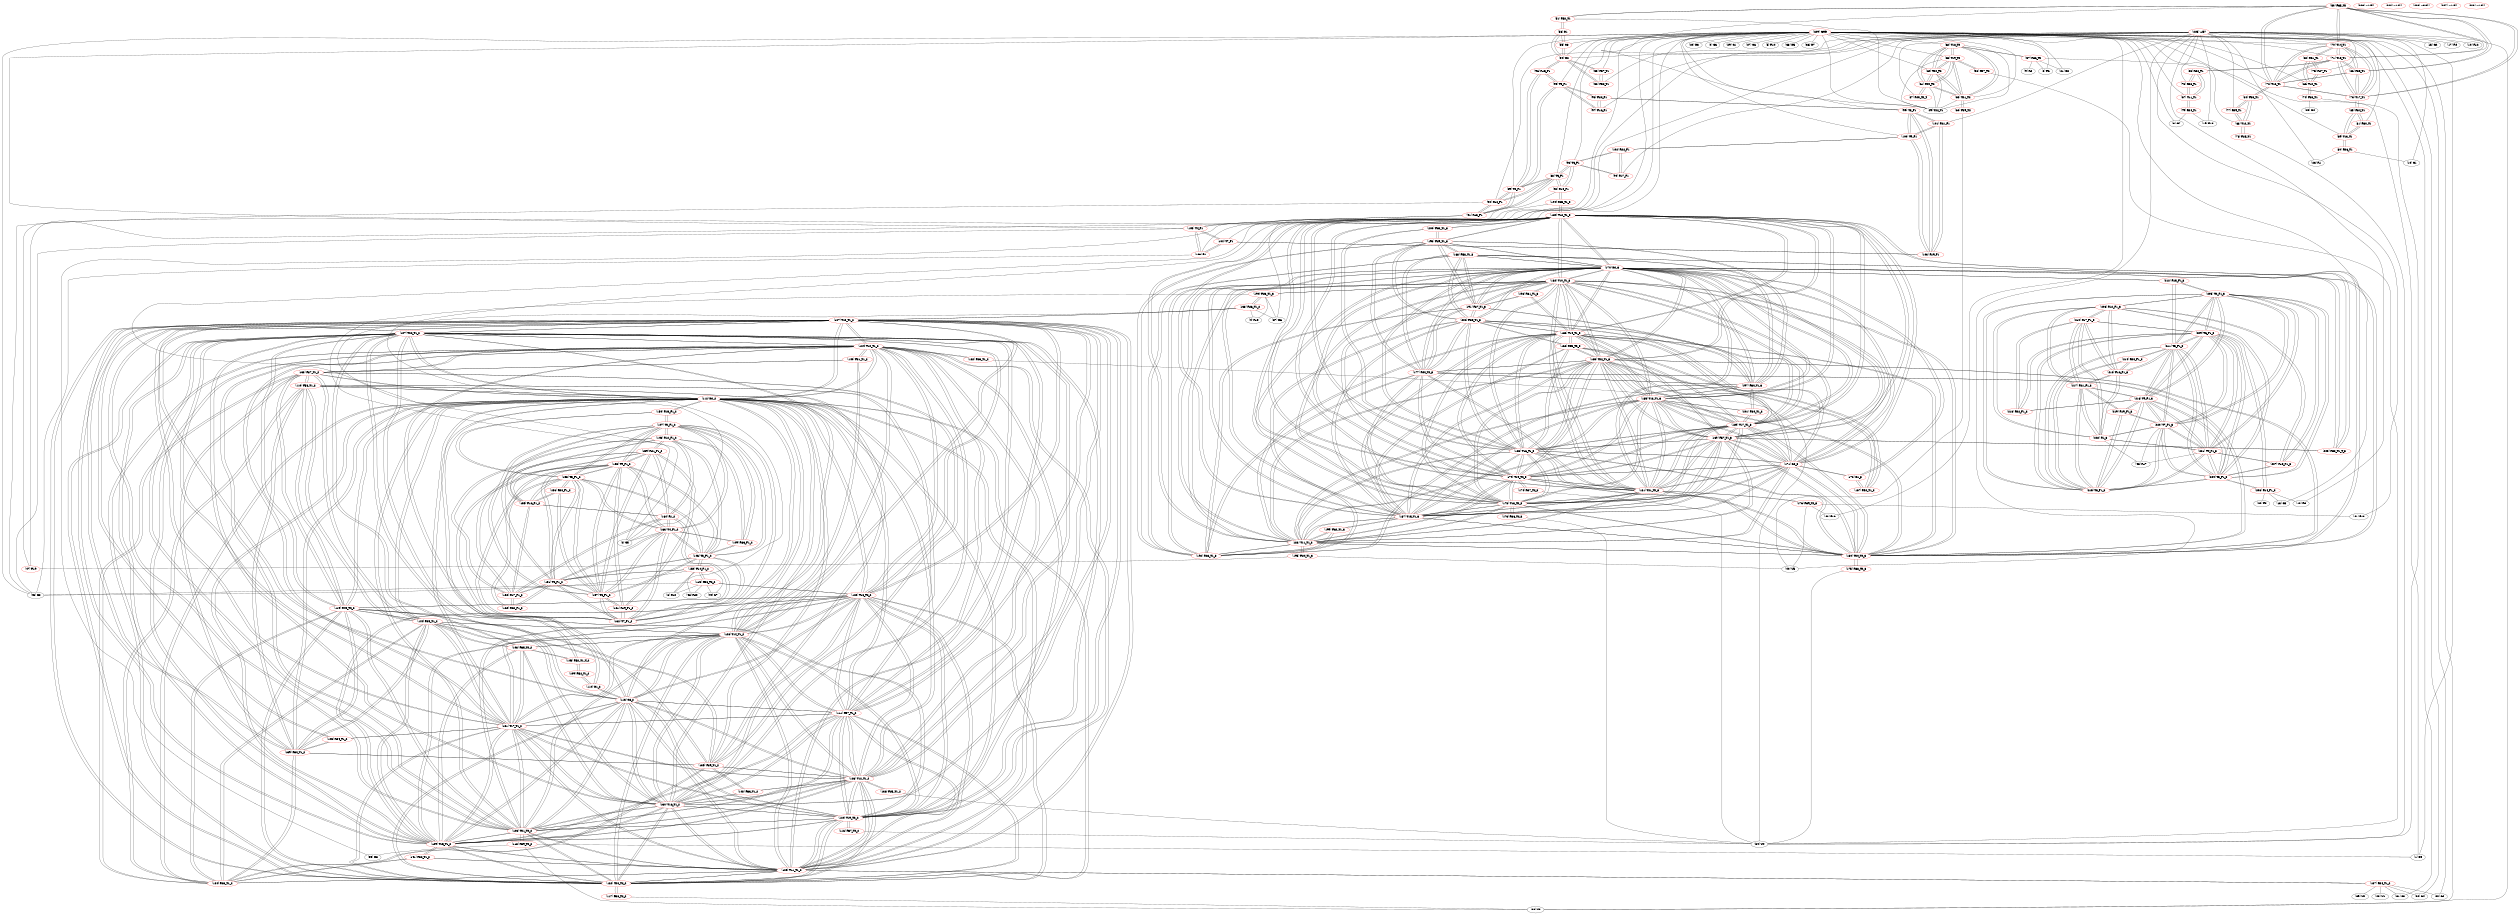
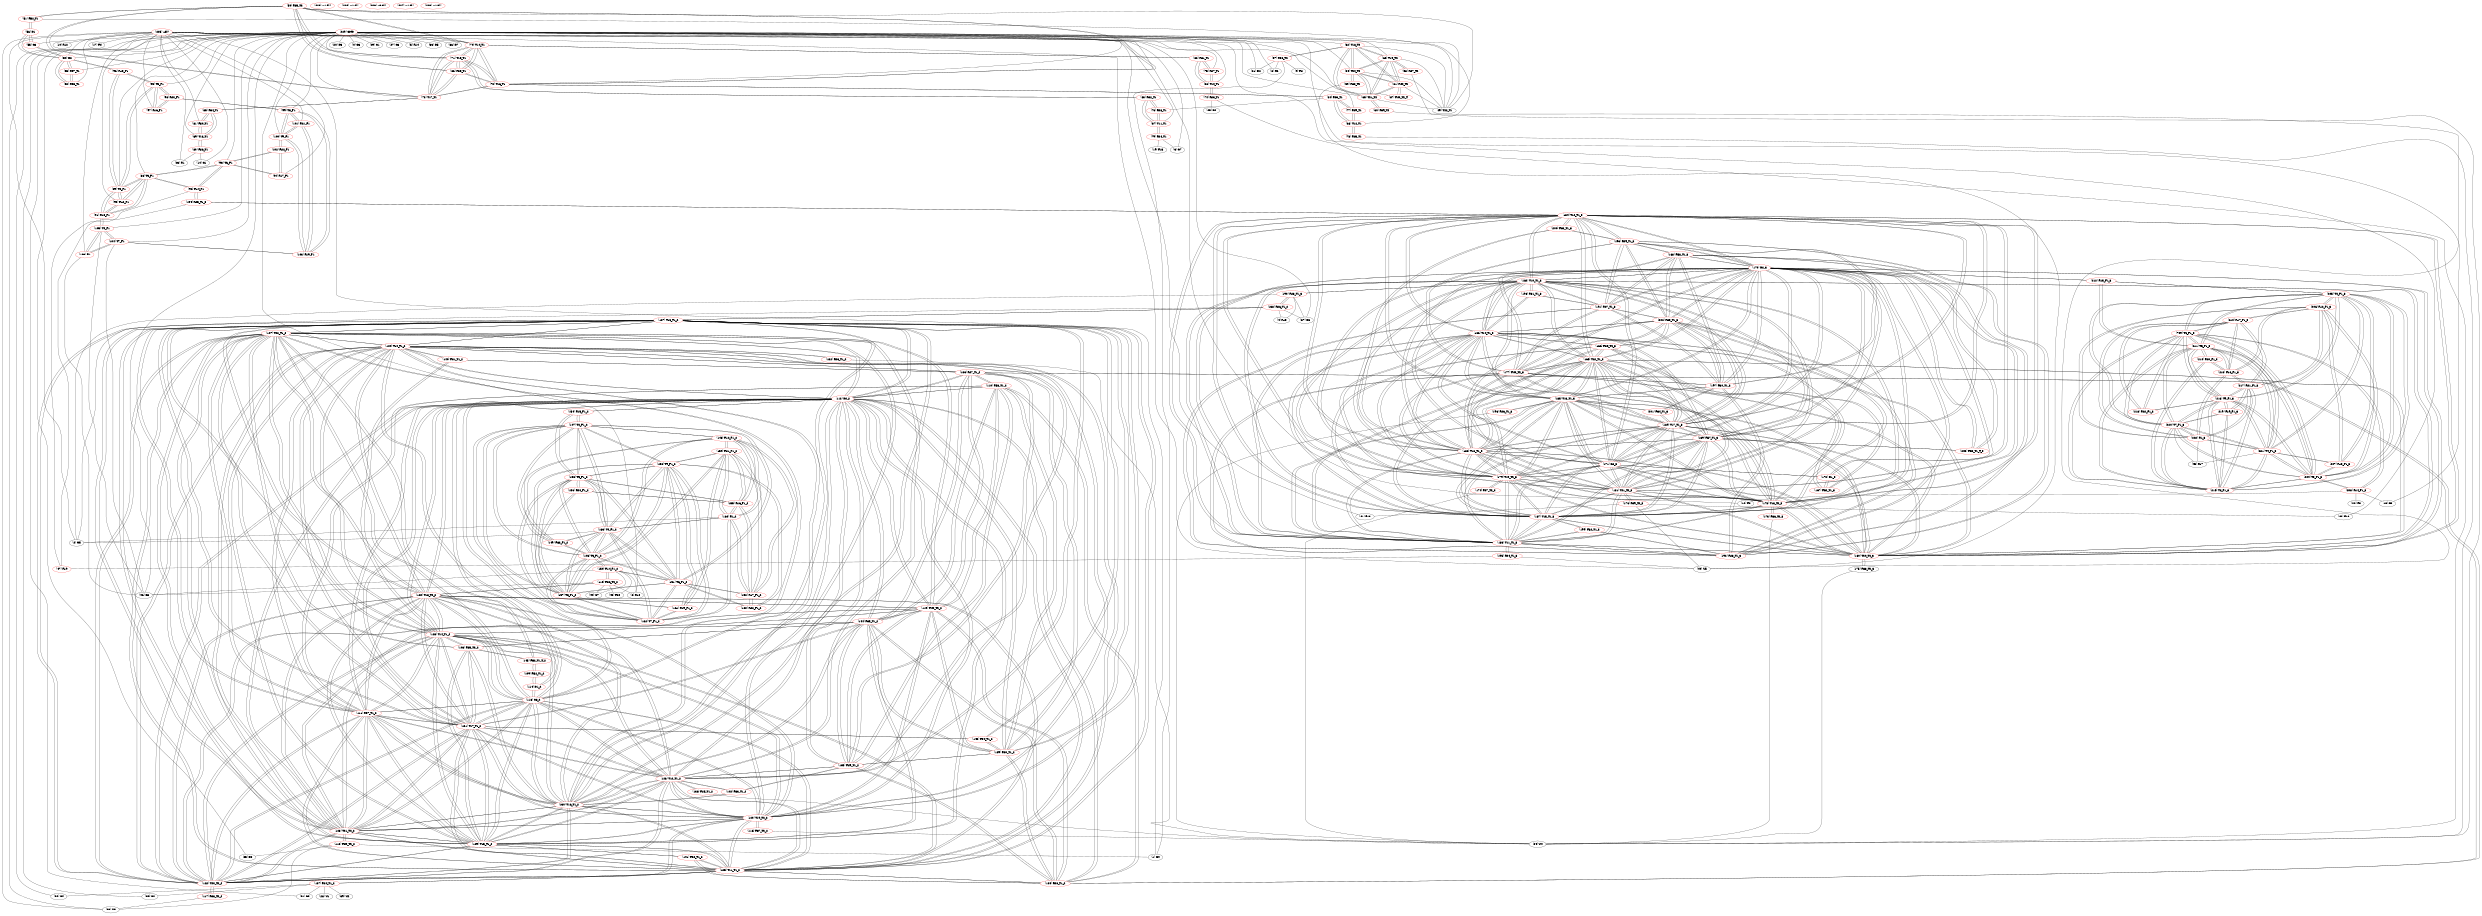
(2432, 45) -> none
(2189, 59) -> (1247, 104)
(2210, 77) -> none
none -> (1352, 84)
(561, 212) -> (113, 420)
(2205, 333) -> (2185, 333)
none -> (1502, 412)
(1856, 569) -> (1864, 569)
